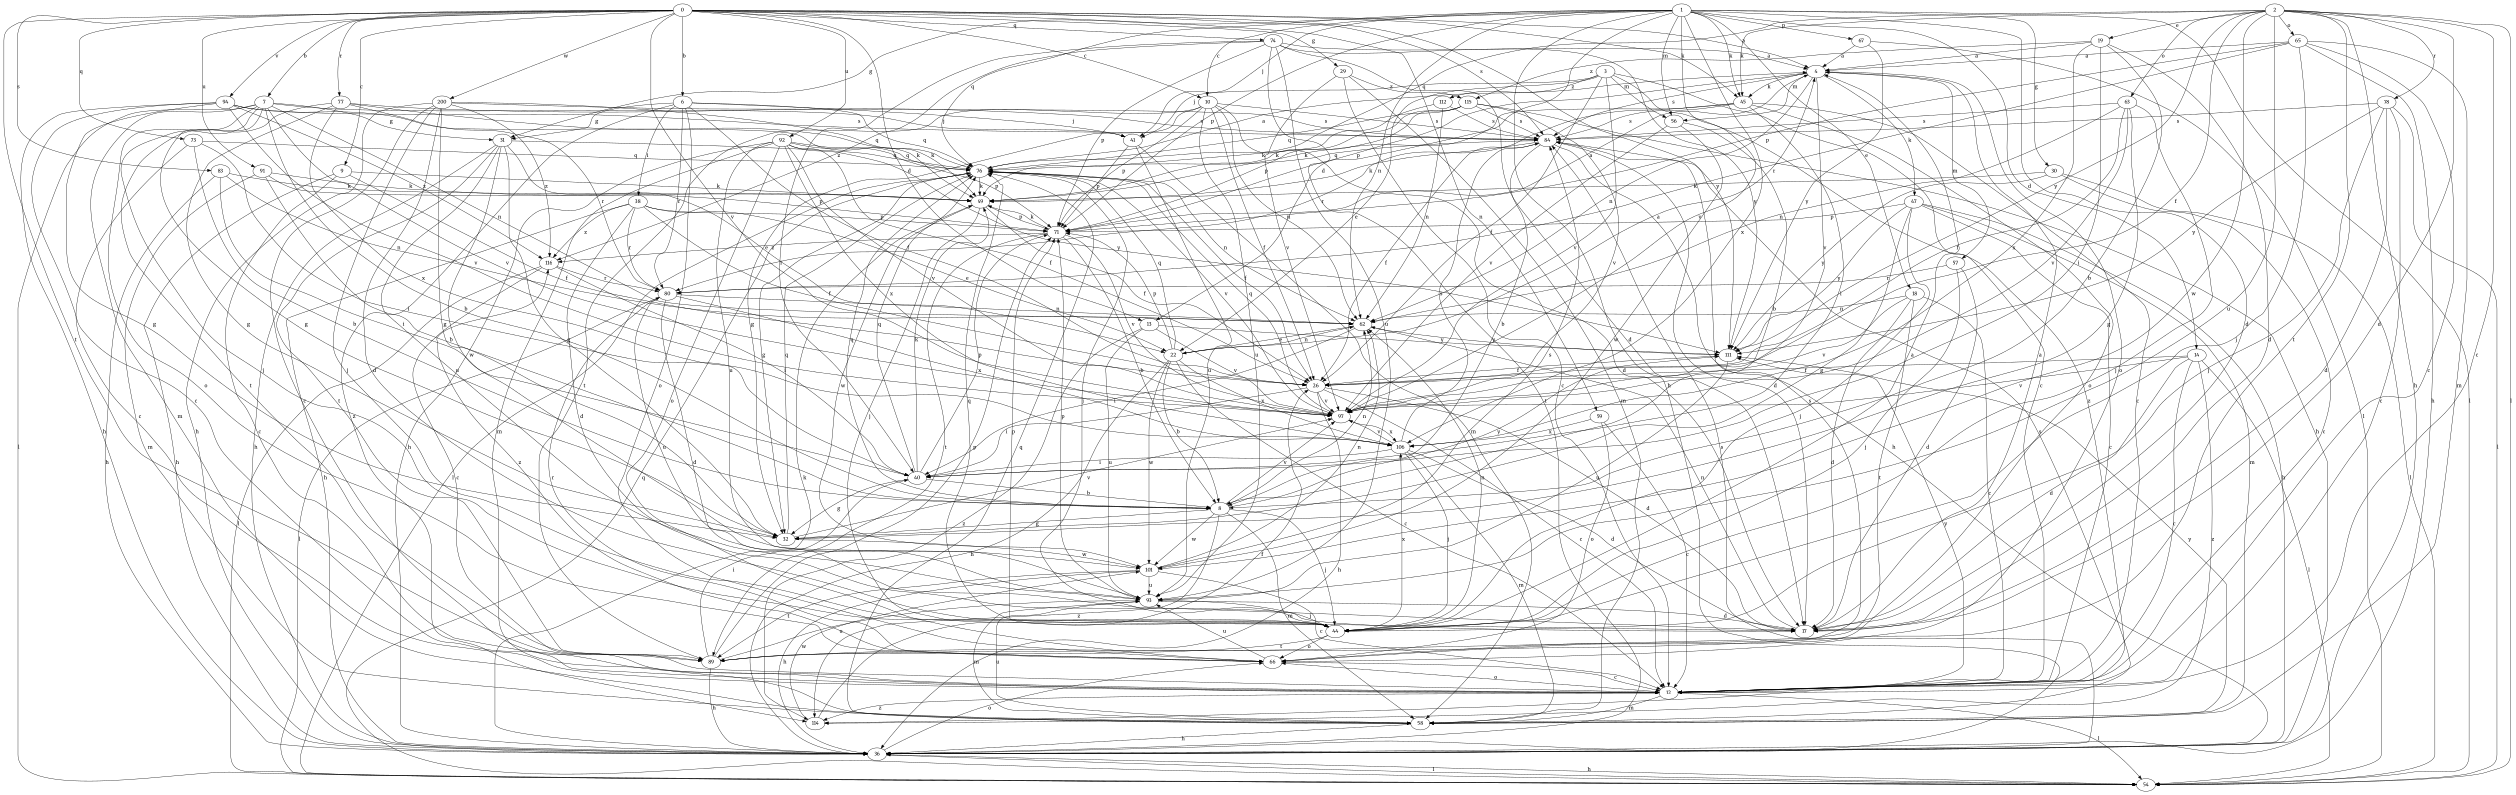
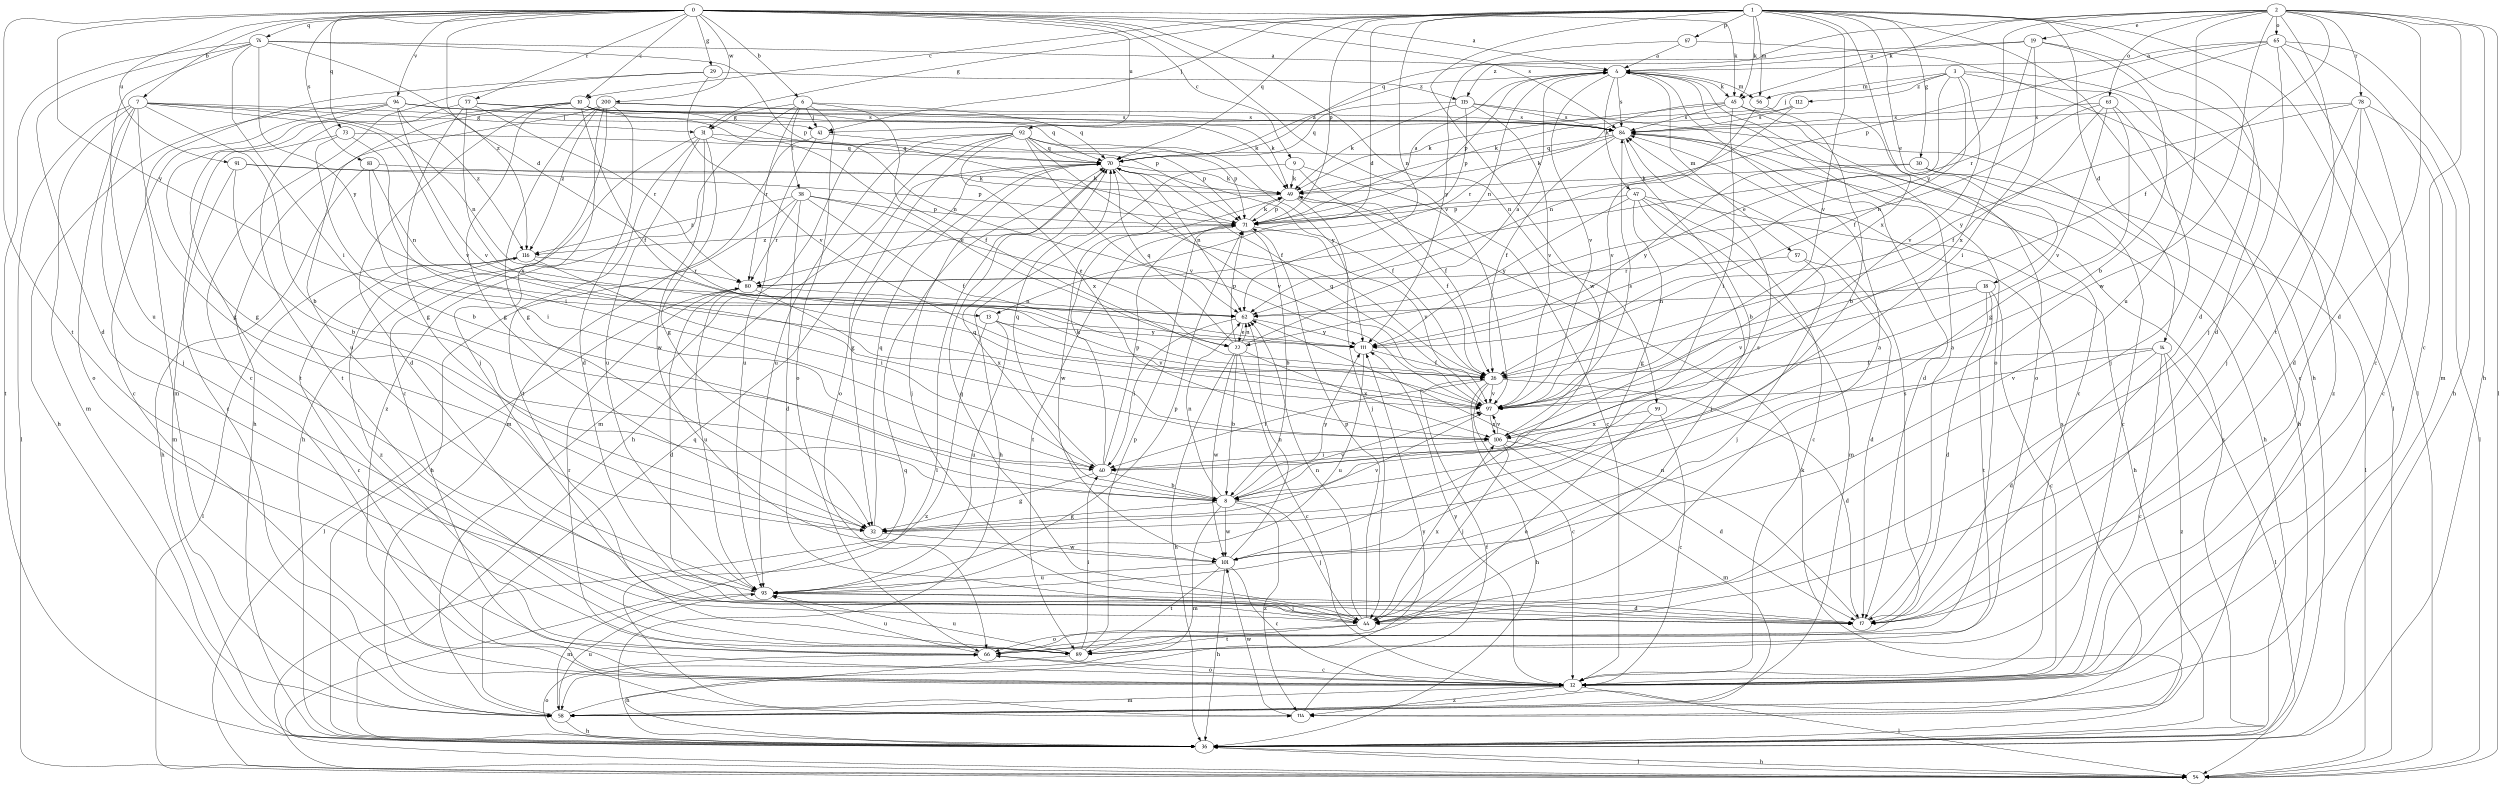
(979, 171) -> (1110, 164)
(1541, 421) -> (1557, 255)
